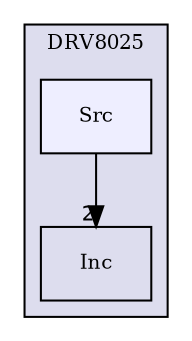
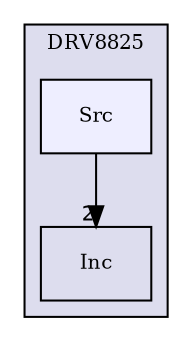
(96, 44) -> (96, 44)
